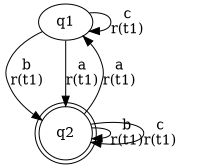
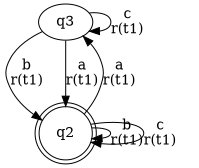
(66, 22) -> (66, 22)
